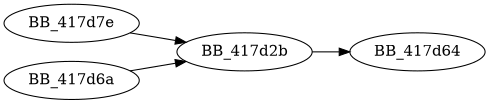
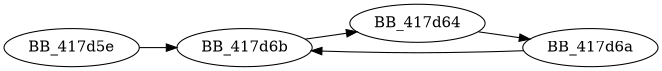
(72, 23) -> (72, 48)
none -> (499, 35)
(245, 52) -> (245, 48)
